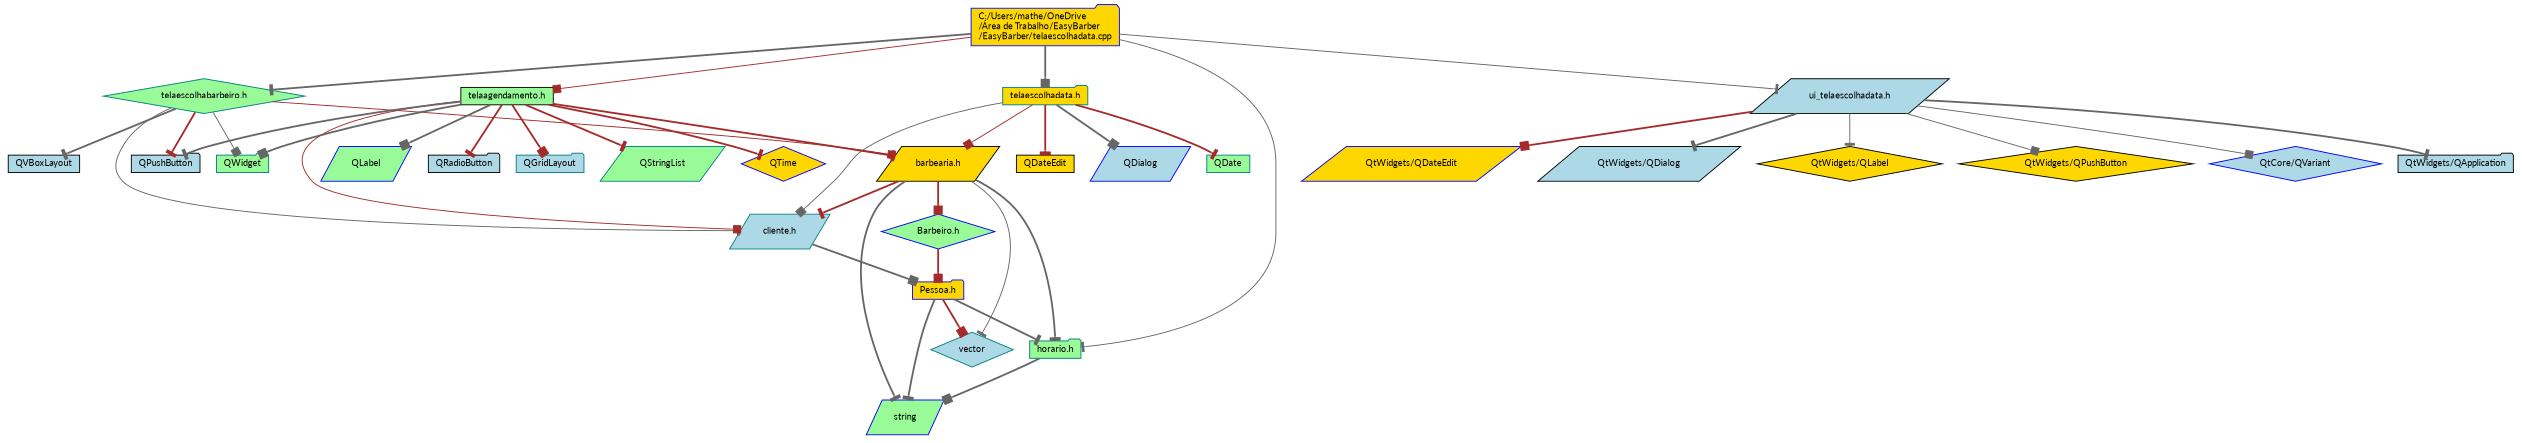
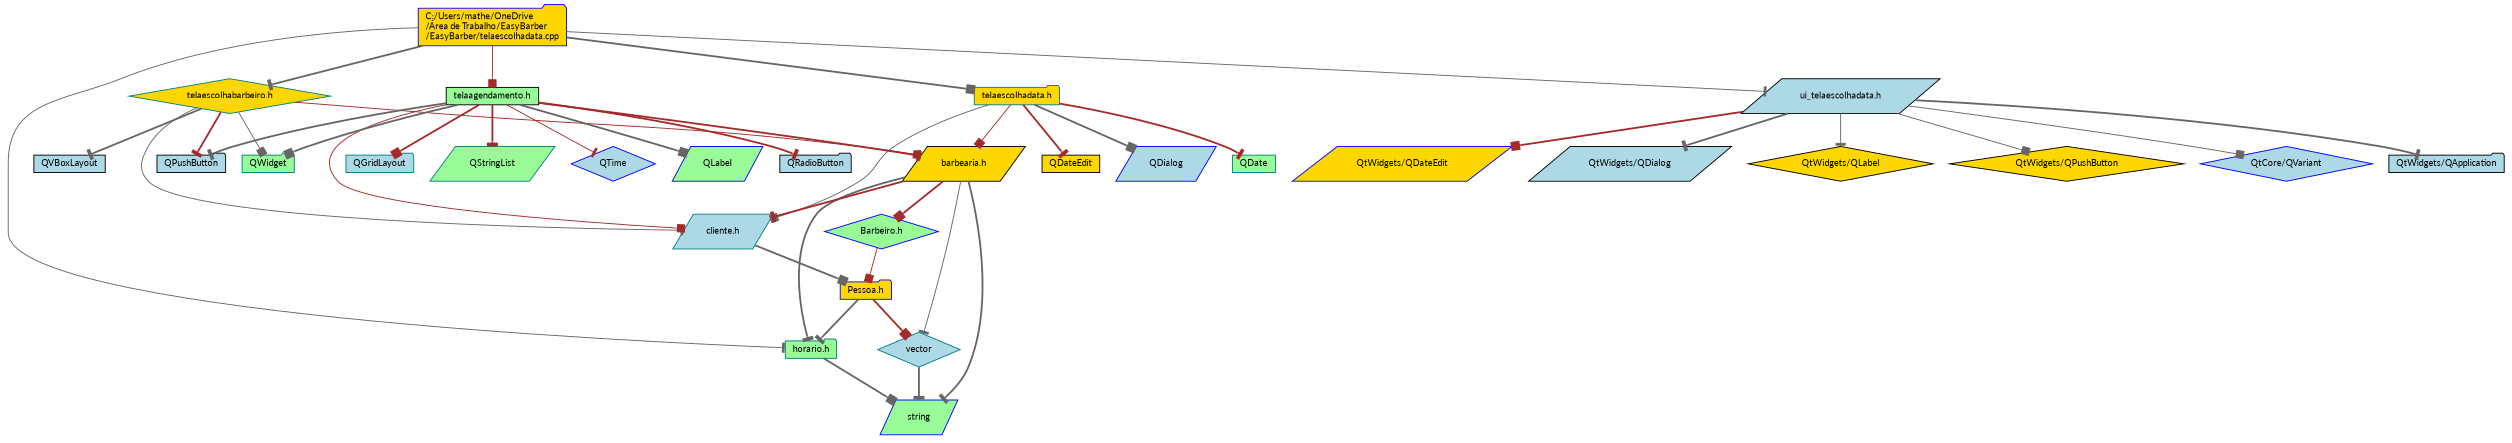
(204, 96) -> (230, 96)
(633, 122) -> (549, 128)
(783, 164) -> (613, 164)
(938, 261) -> (874, 260)
(919, 347) -> (919, 381)
